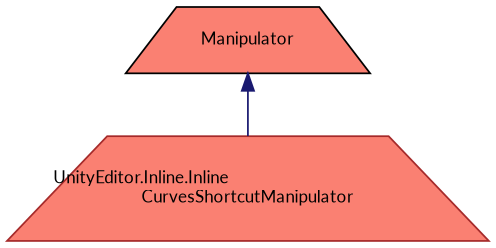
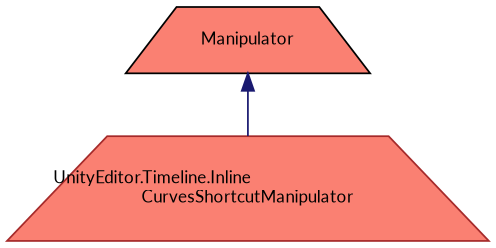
(248, 189) -> (248, 189)
